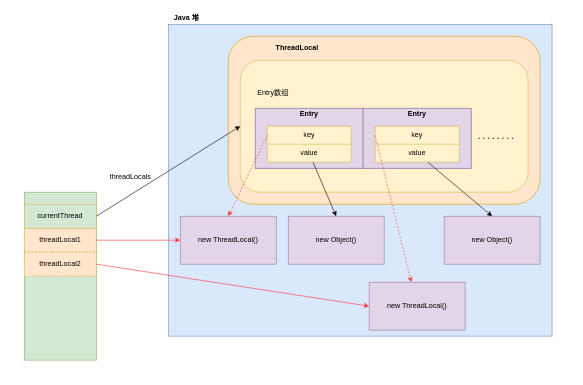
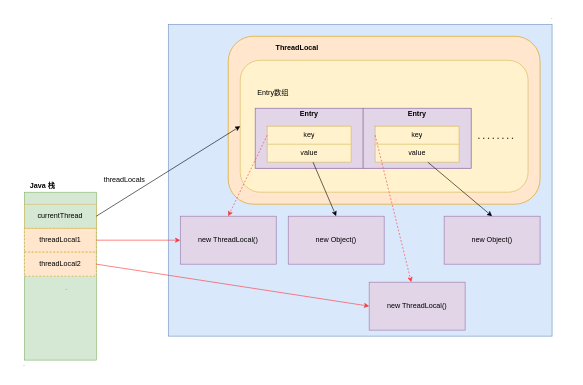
(186, 18) -> none
(129, 177) -> (123, 180)
none -> (42, 186)
